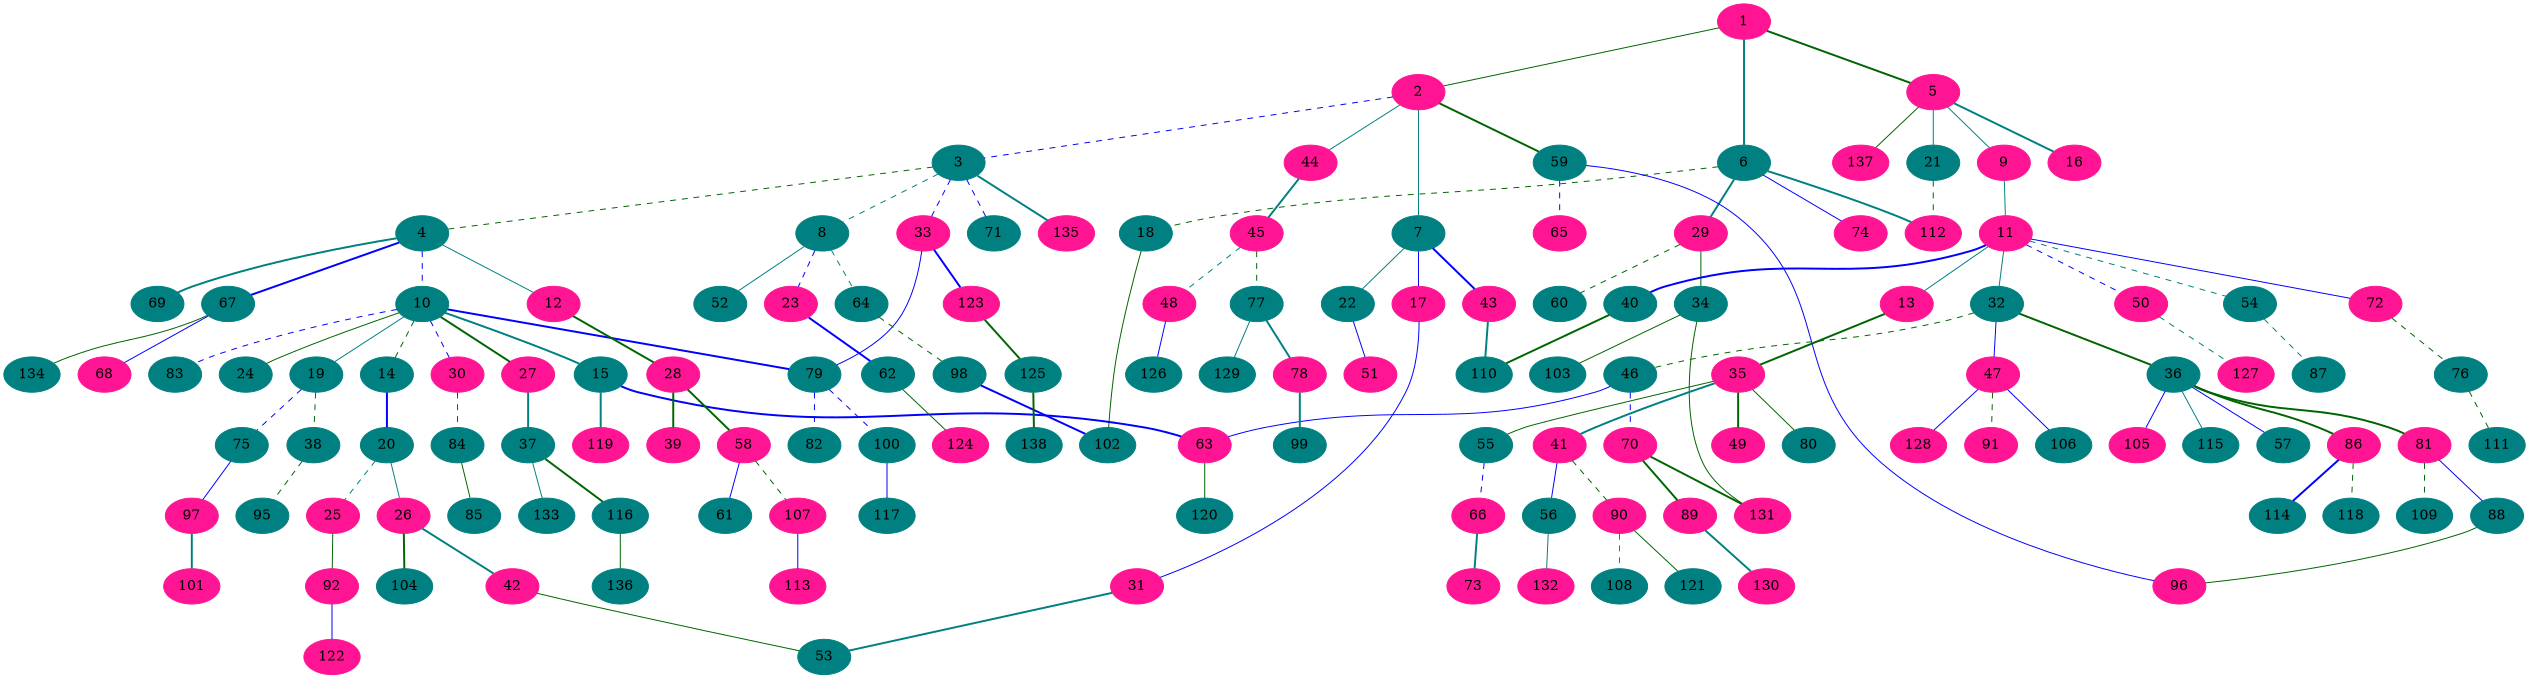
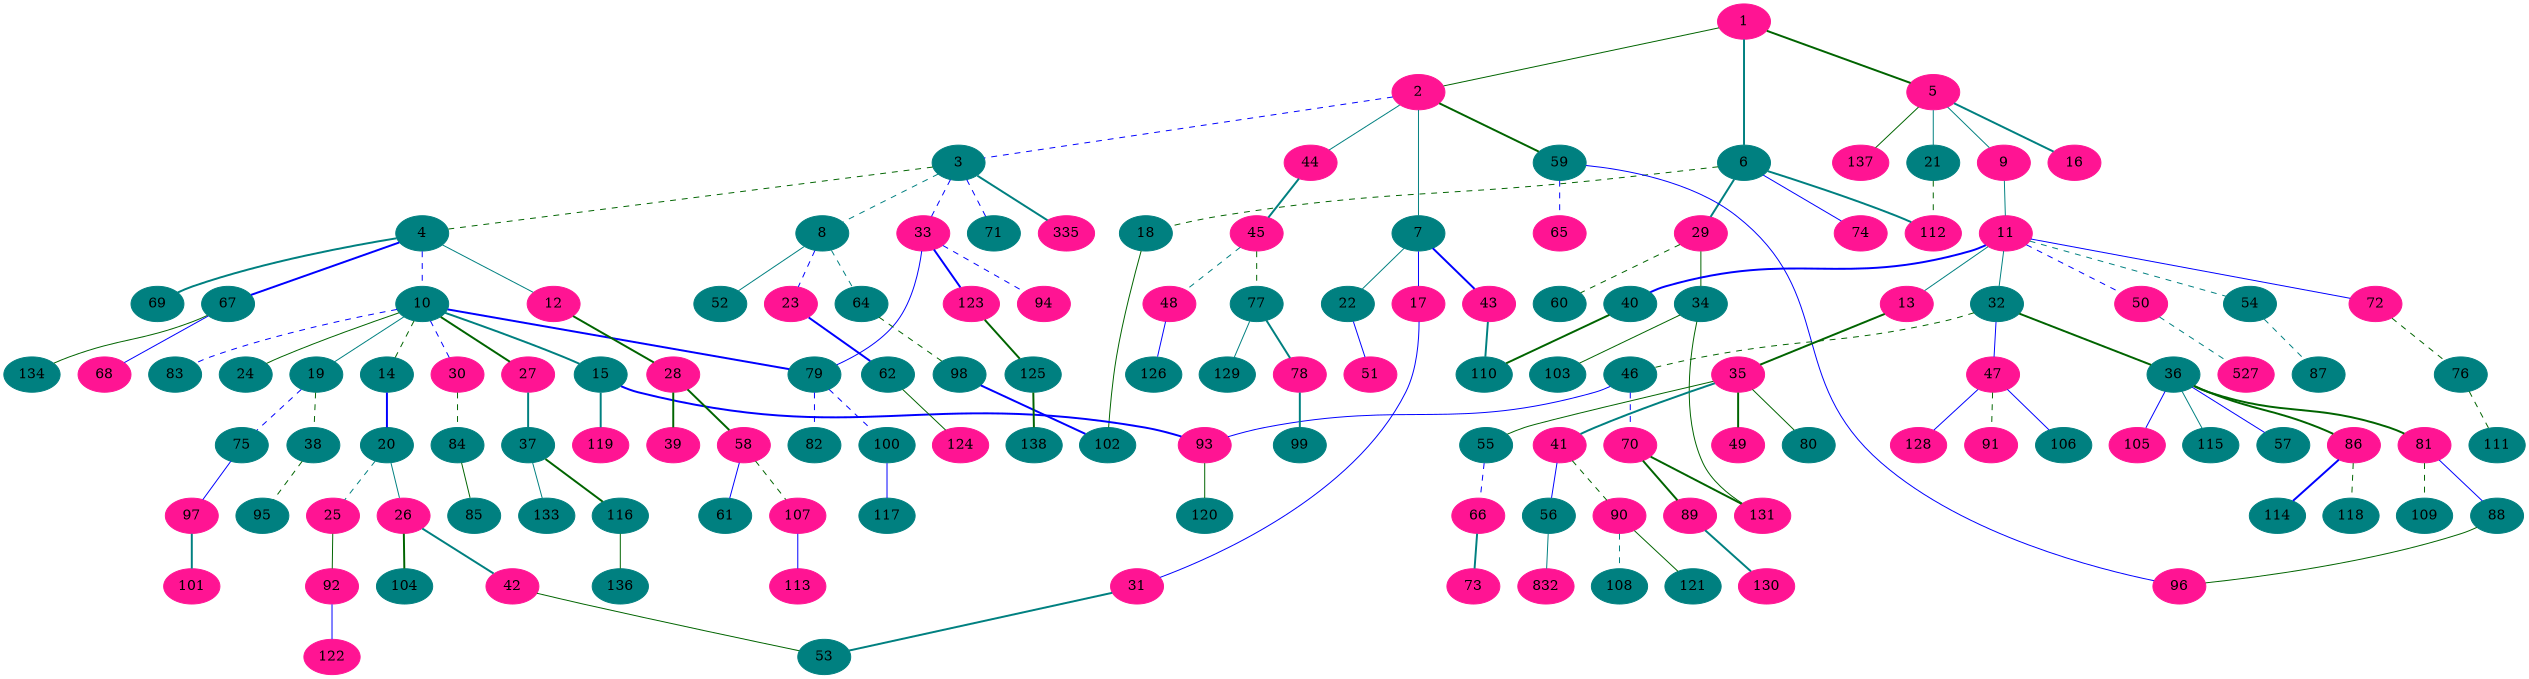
(1066, 233) -> (1066, 233)
none -> (1044, 304)
(2246, 375) -> (2246, 375)
(1205, 445) -> (1205, 445)
(1546, 586) -> (1546, 586)
